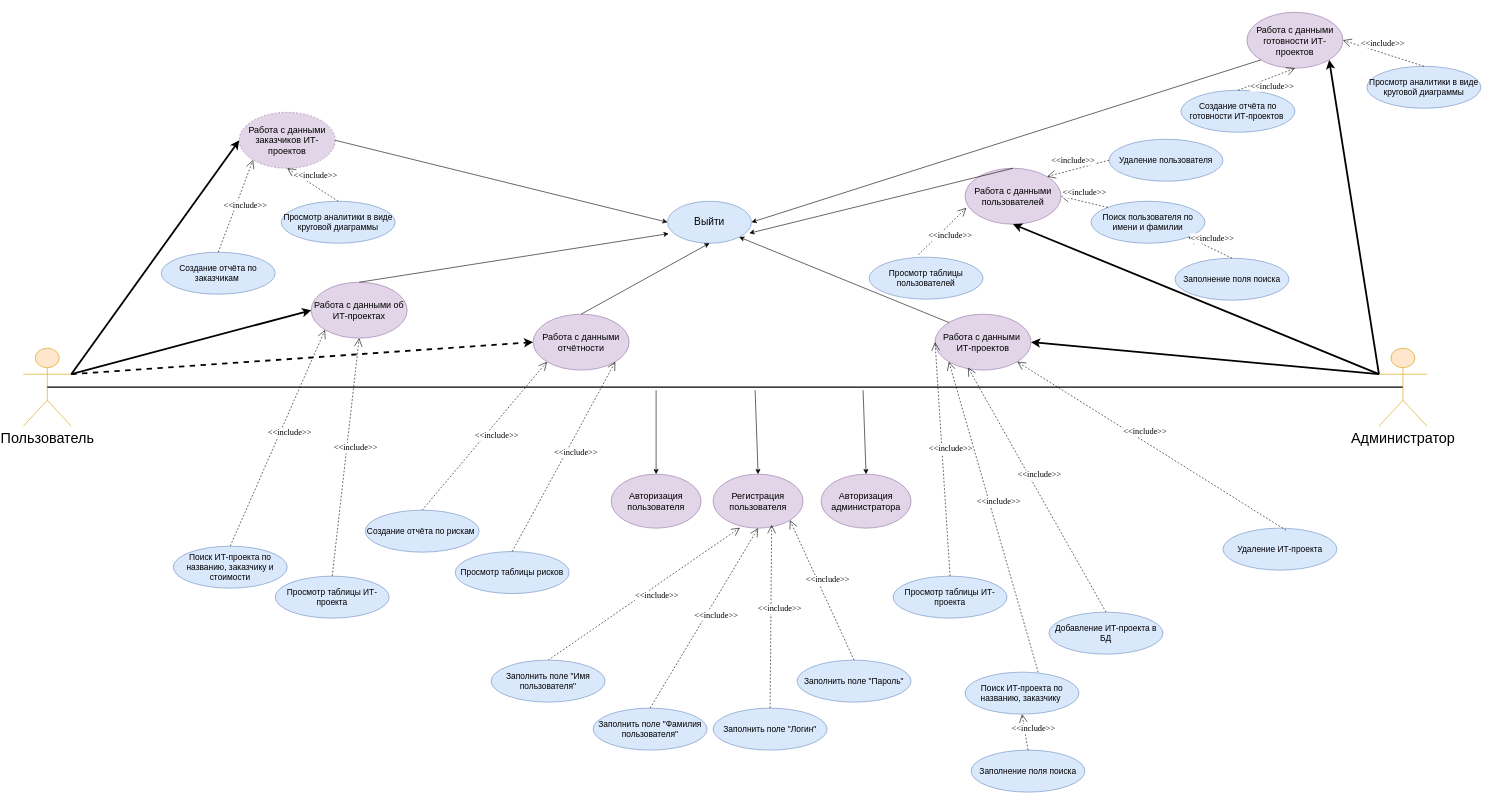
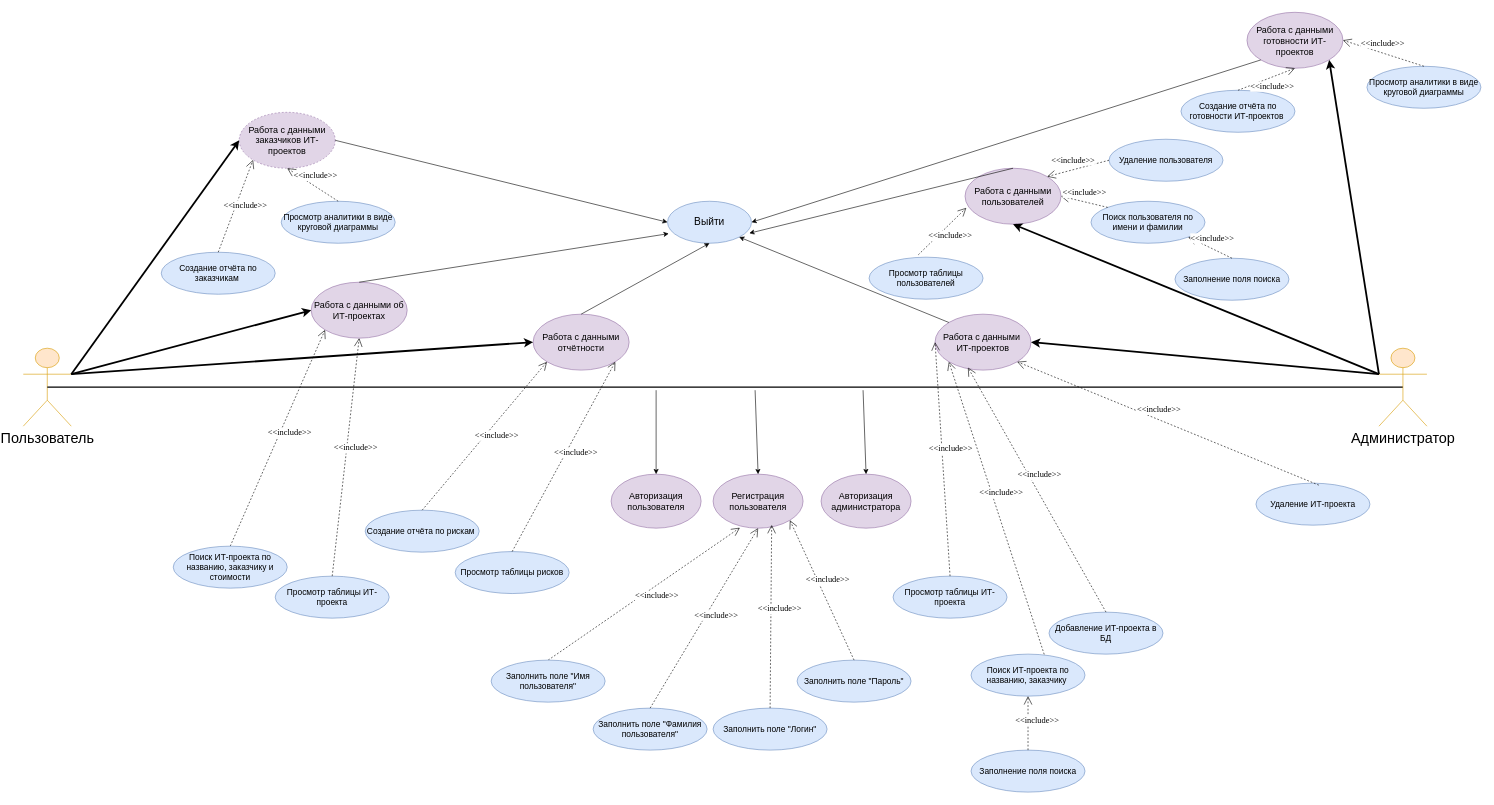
(301, 358) -> (301, 358)
(1280, 549) -> (1313, 504)
(1022, 693) -> (1028, 675)
